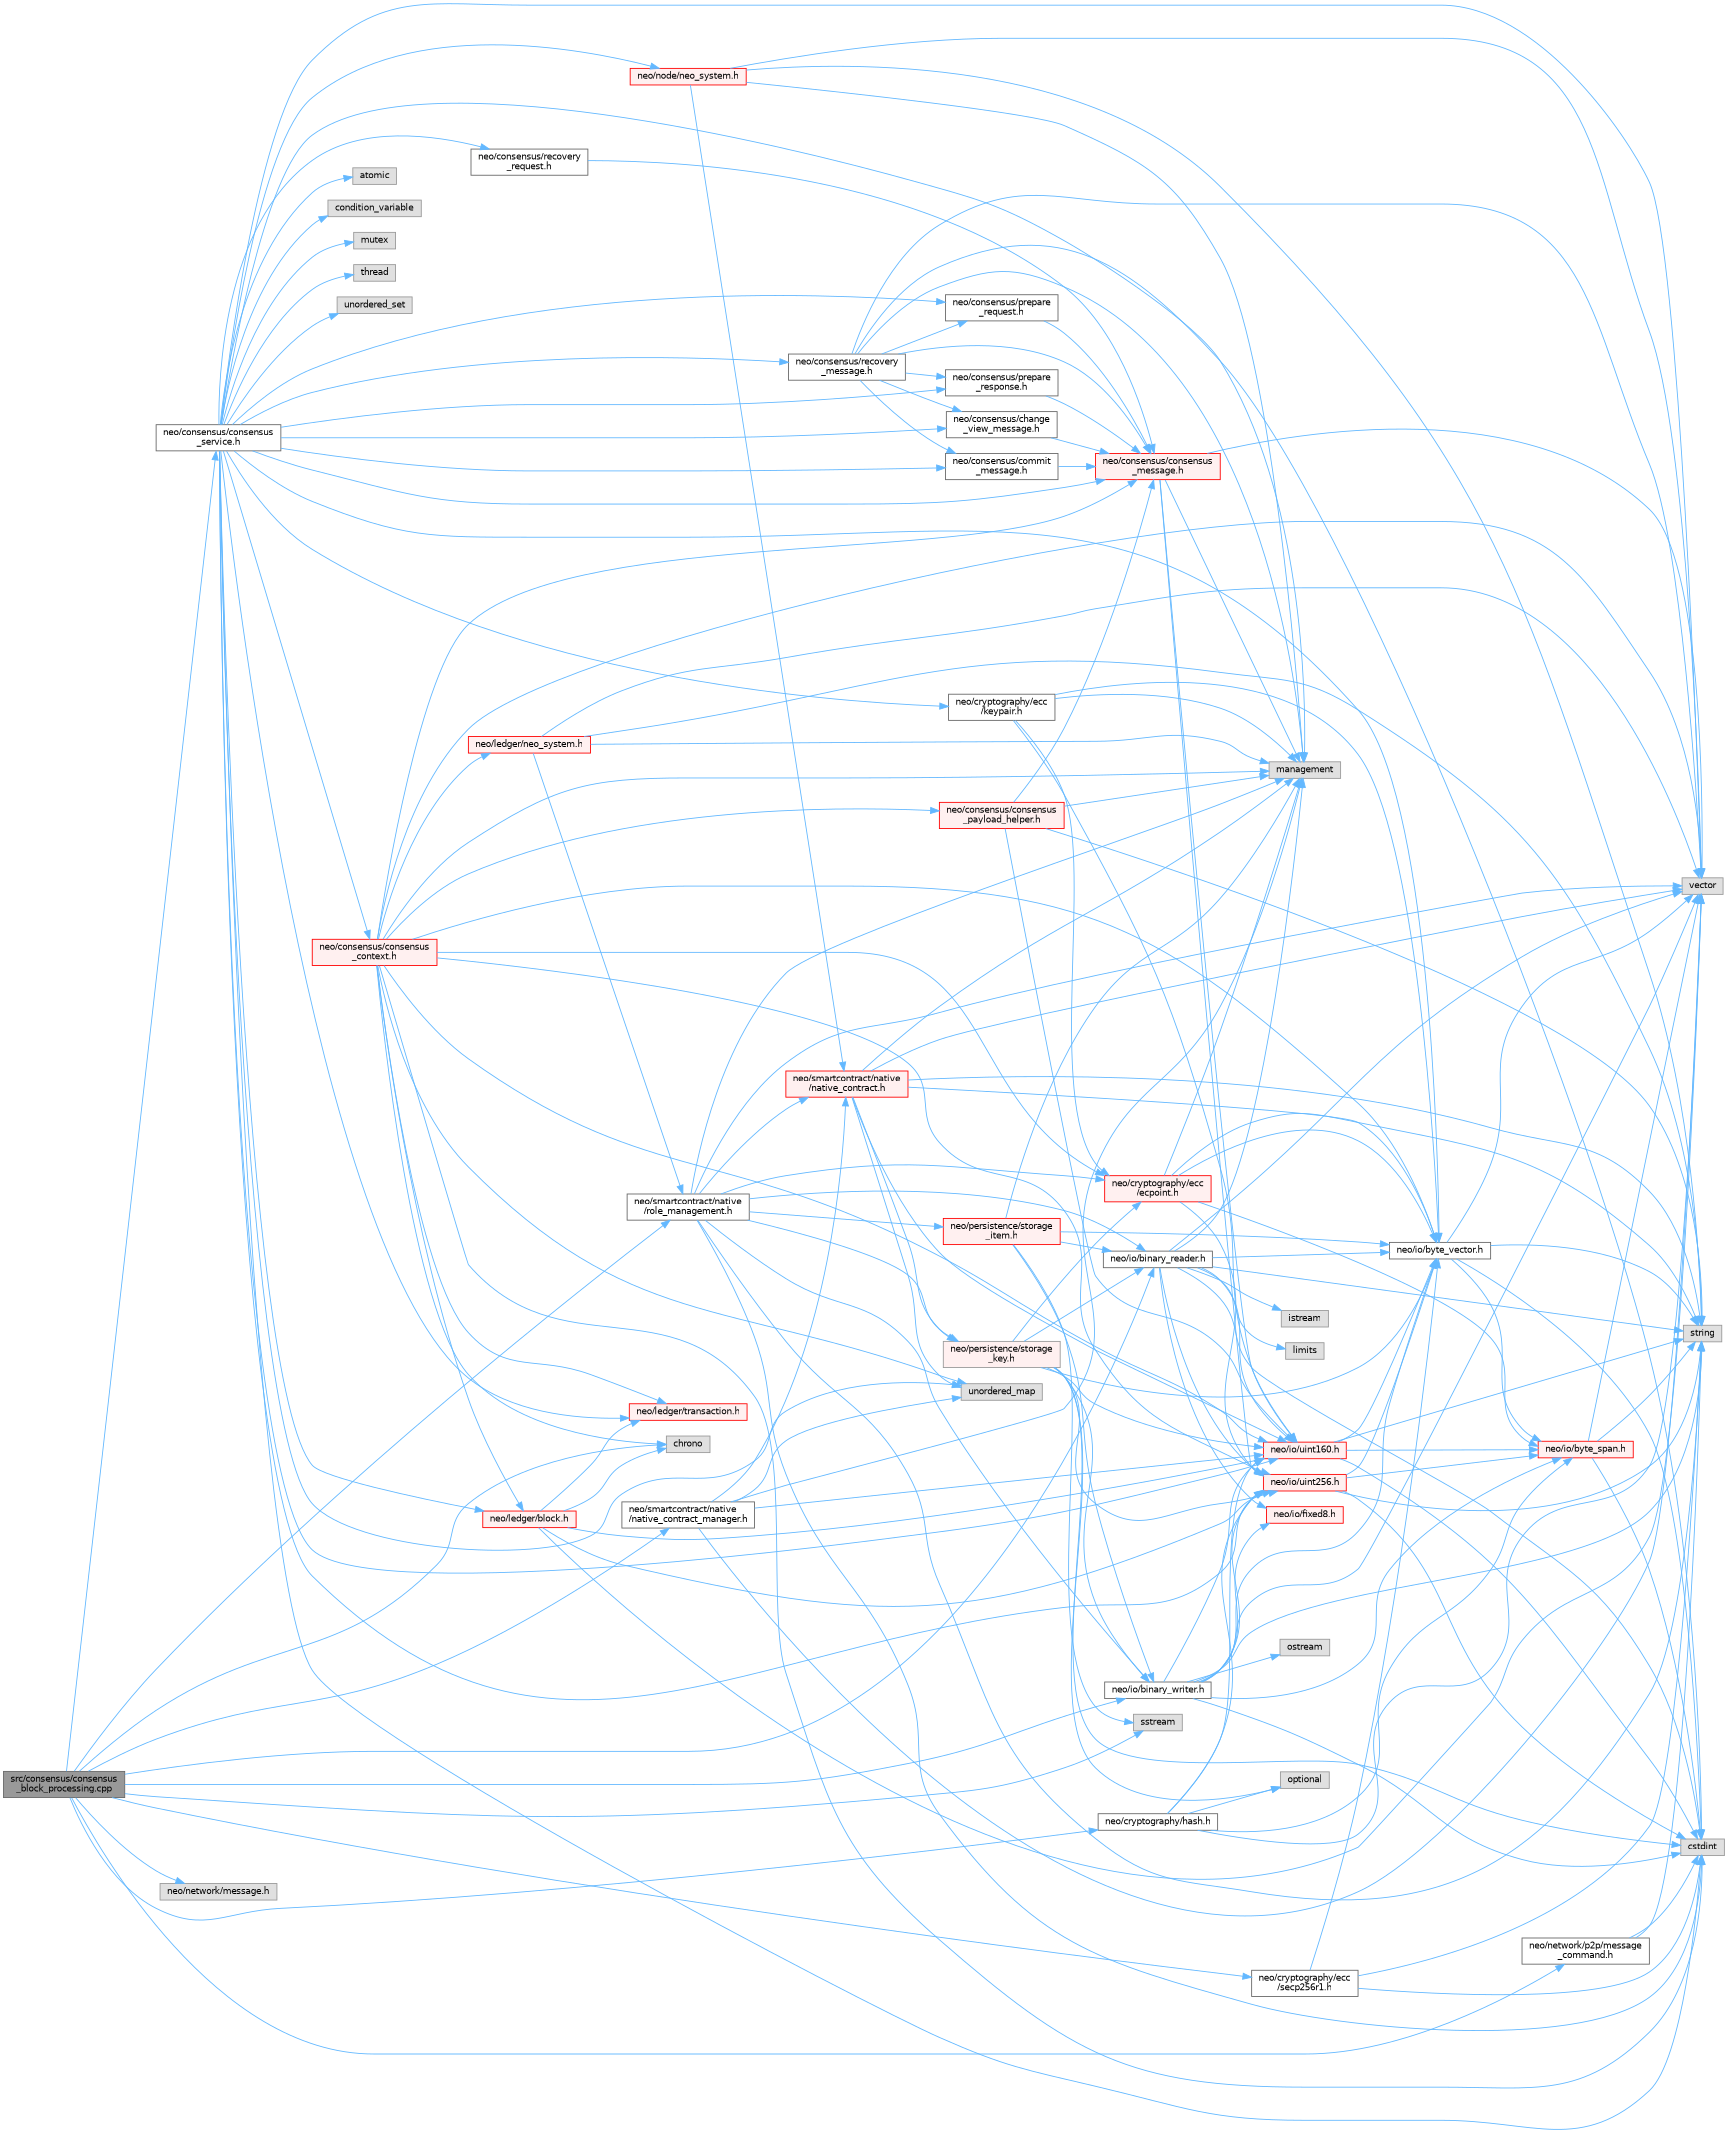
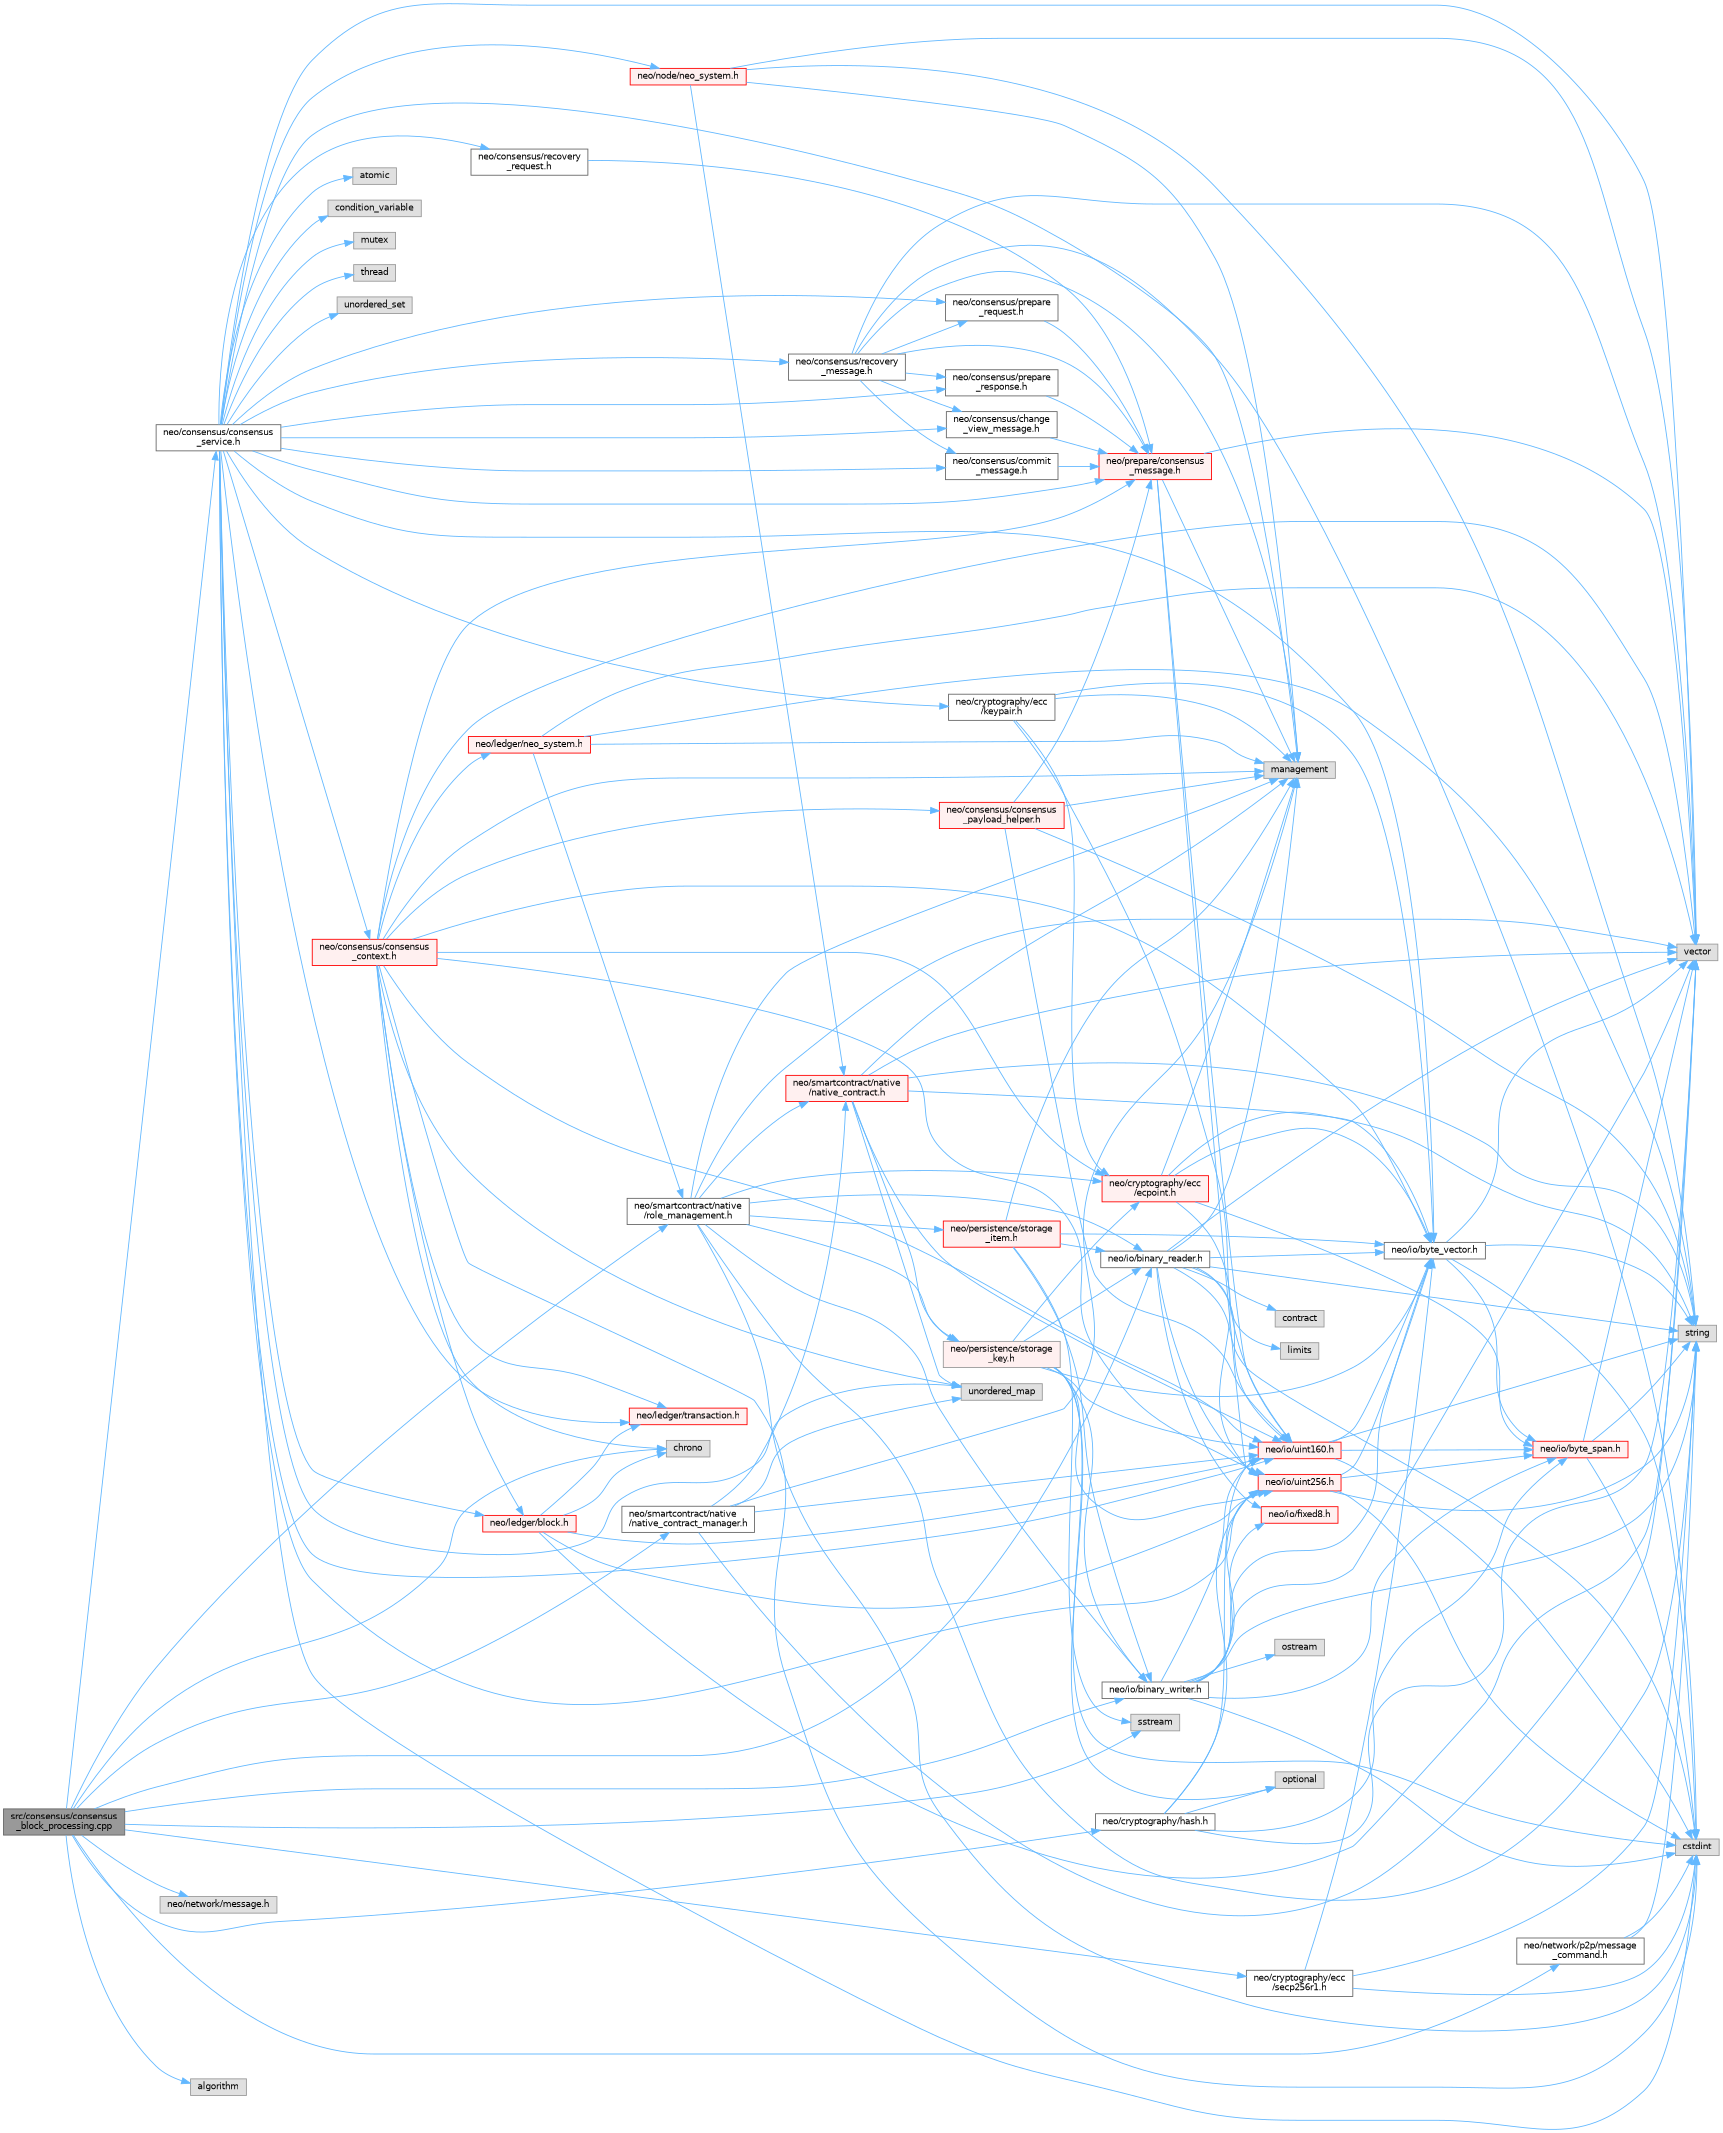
(1158, 467) -> (1155, 467)
(1305, 1319) -> (1300, 1319)
none -> (218, 2087)
